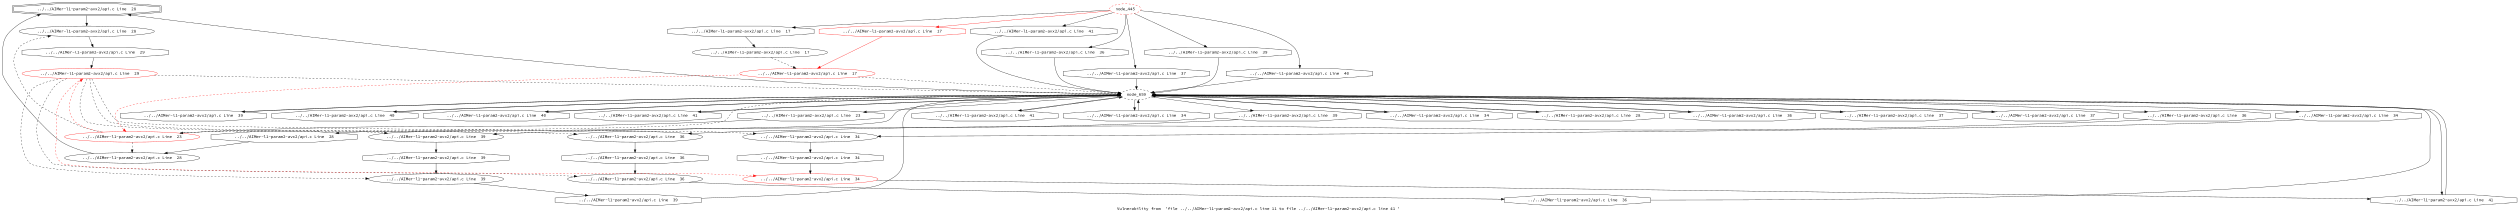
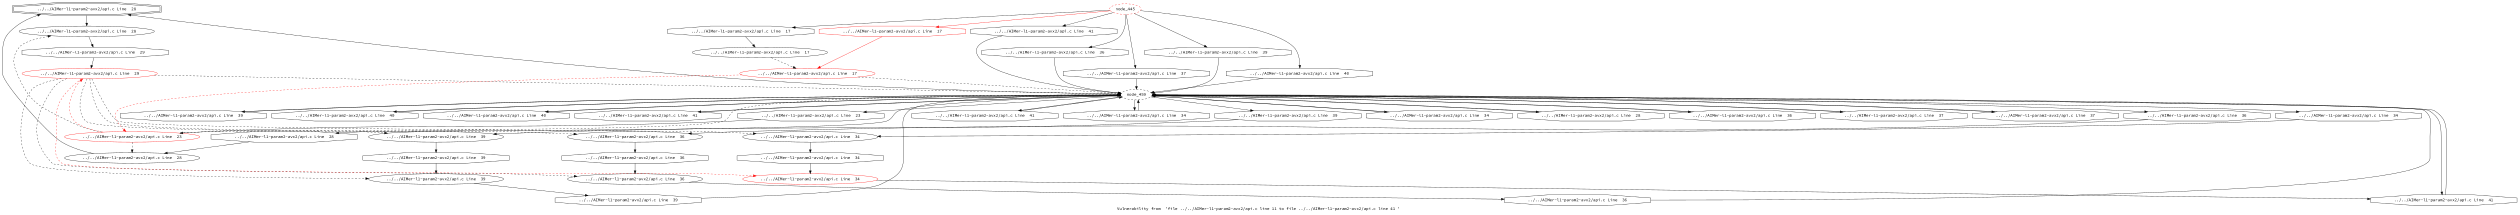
(1136, 95) -> (1136, 95)
